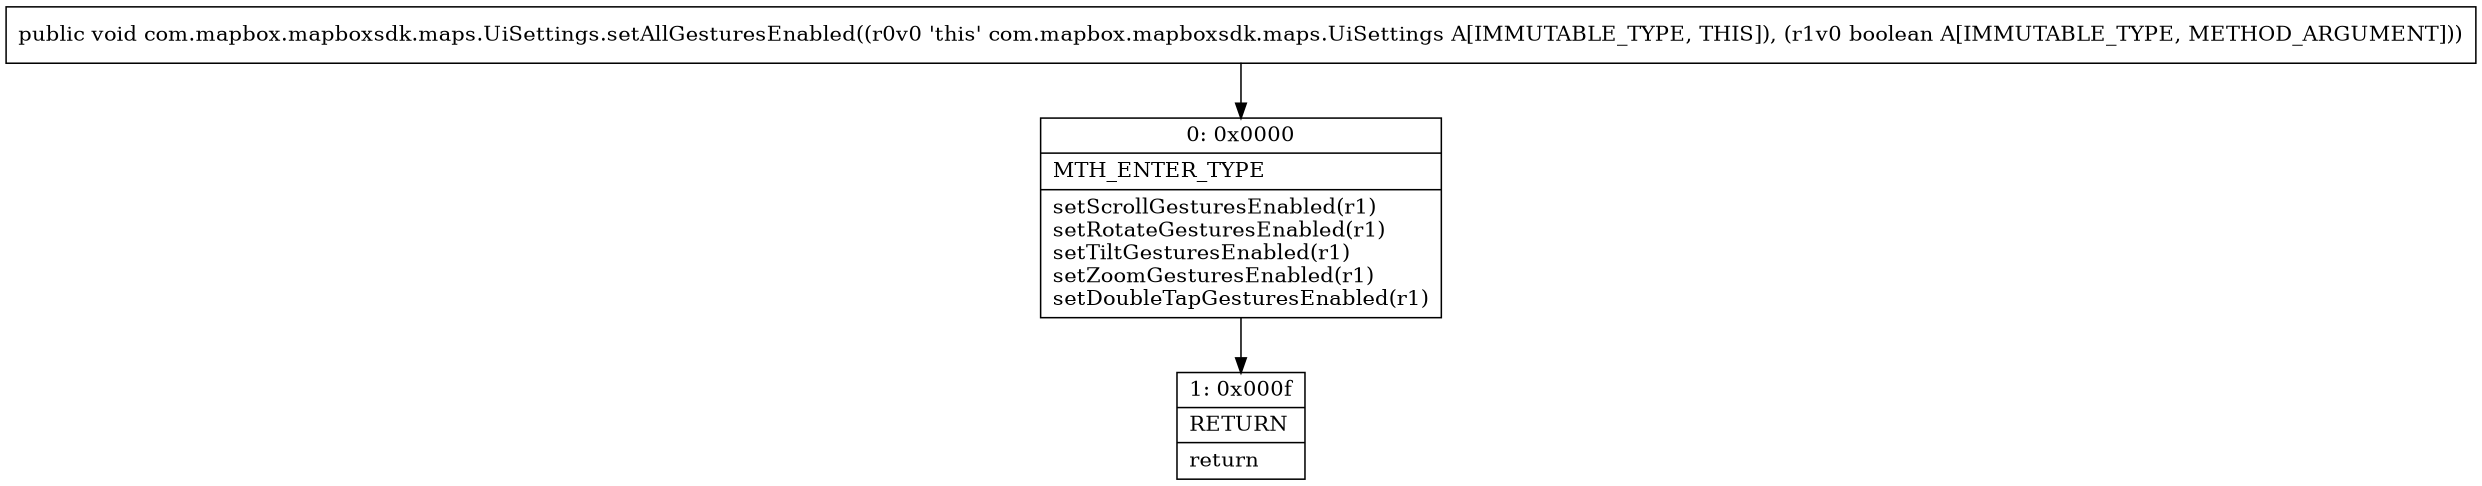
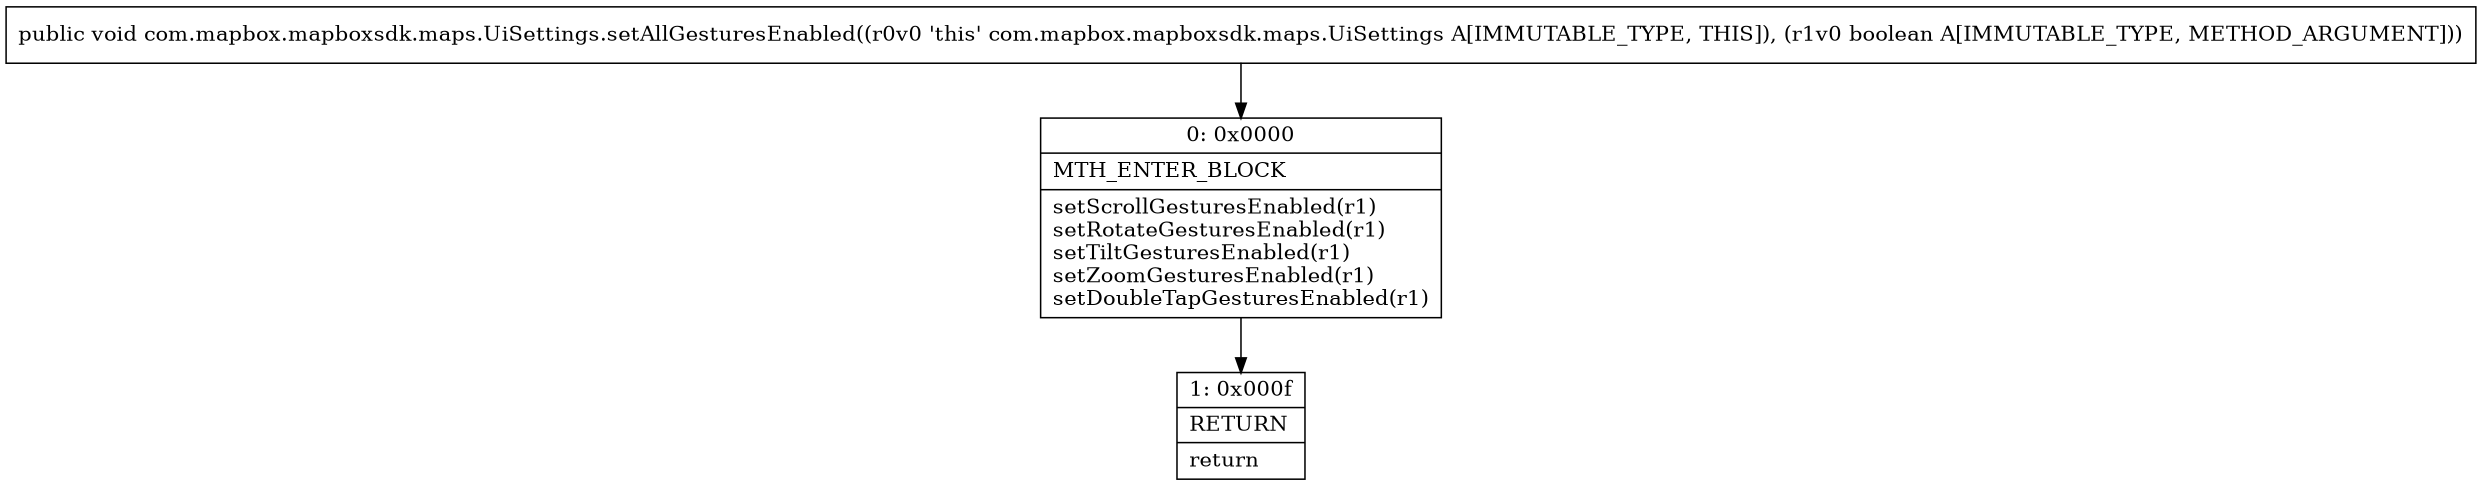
(1159, 171) -> (1170, 171)
